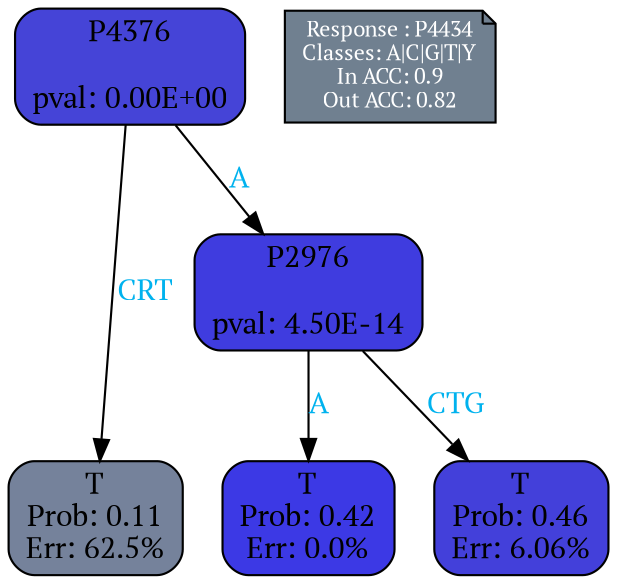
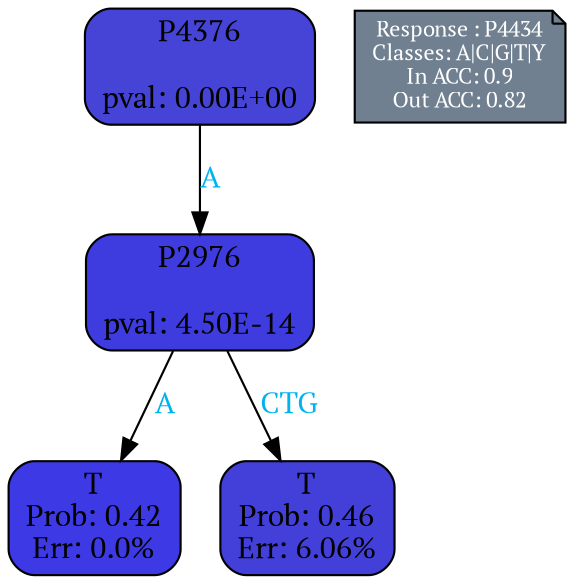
(96, 518) -> none
